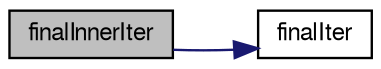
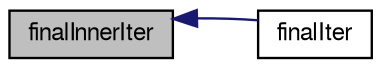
(204, 50) -> (228, 19)
